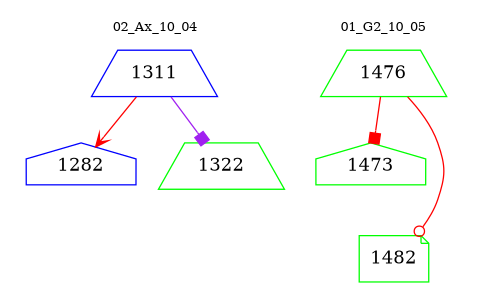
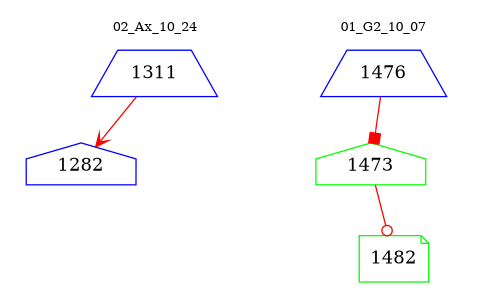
(155, 28) -> (155, 28)
(384, 28) -> (384, 28)
(384, 73) -> (384, 73)
(443, 159) -> (381, 205)
(221, 166) -> none
